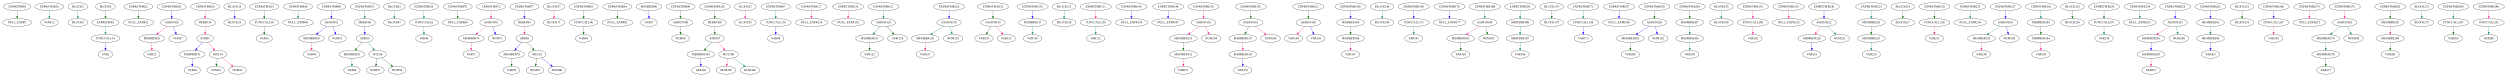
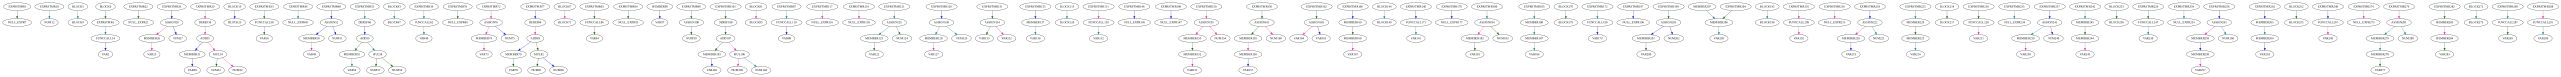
(1690, 13) -> (1728, 14)
